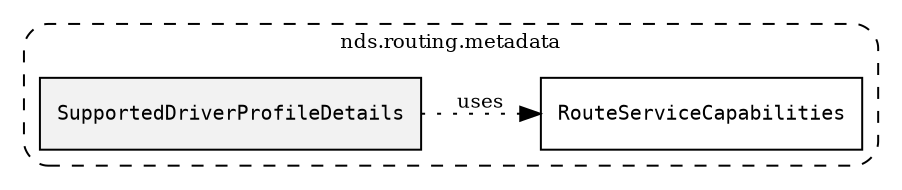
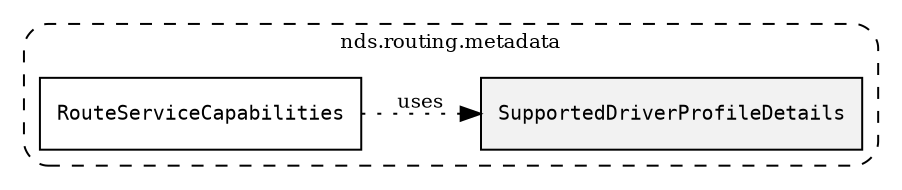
(471, 114) -> (411, 114)
